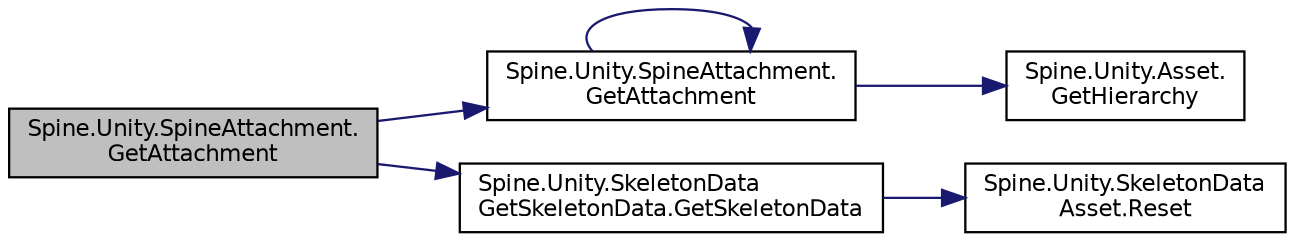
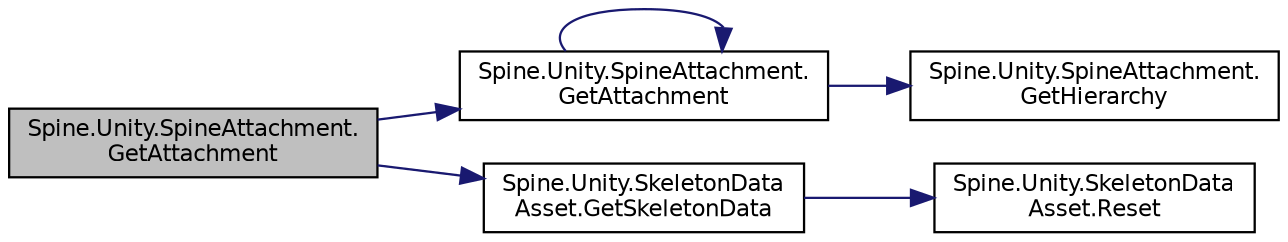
(1125, 86) -> (1095, 86)
(671, 198) -> (644, 198)
